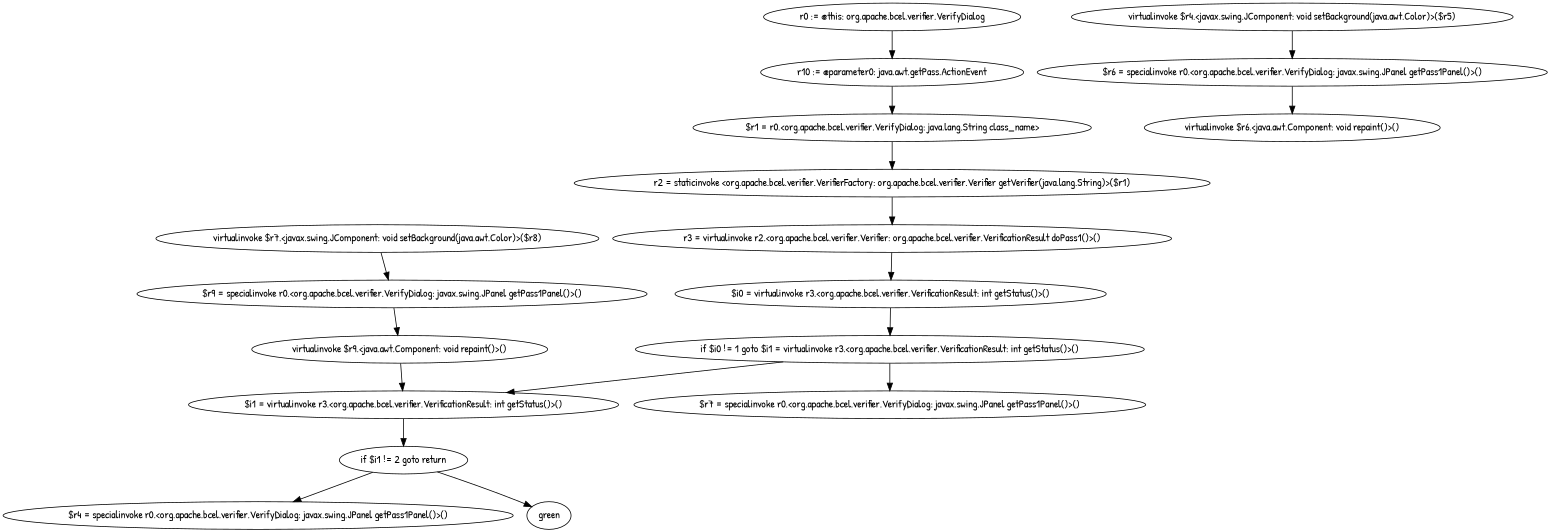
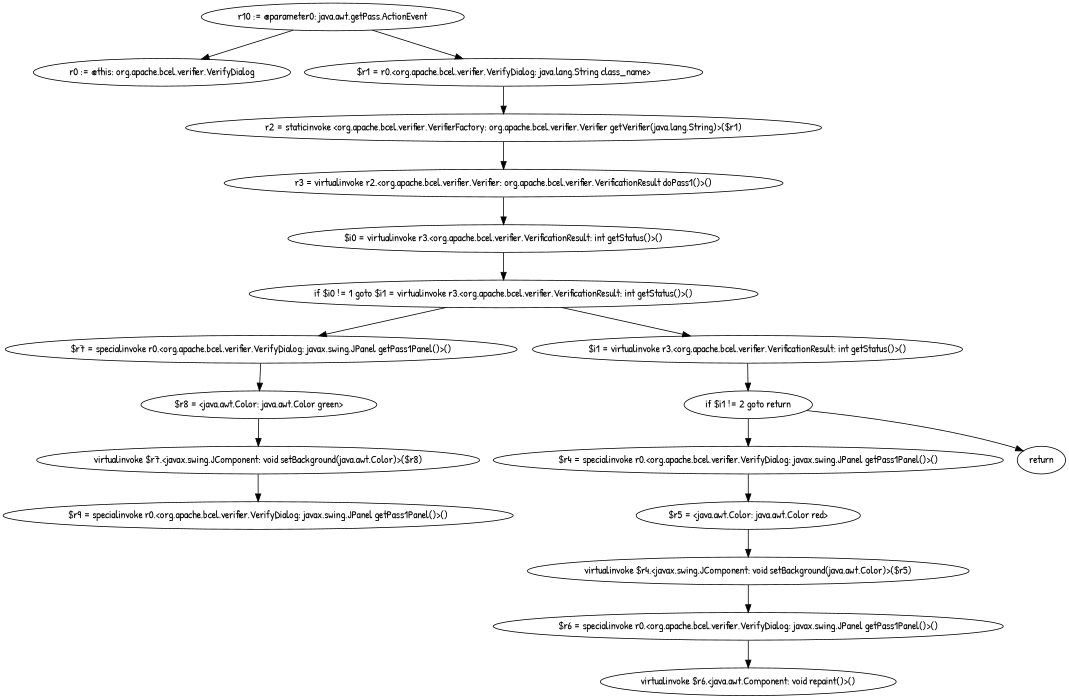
(892, 41) -> (251, 43)
(400, 349) -> none
none -> (259, 405)
(549, 516) -> (1041, 460)
none -> (748, 516)
